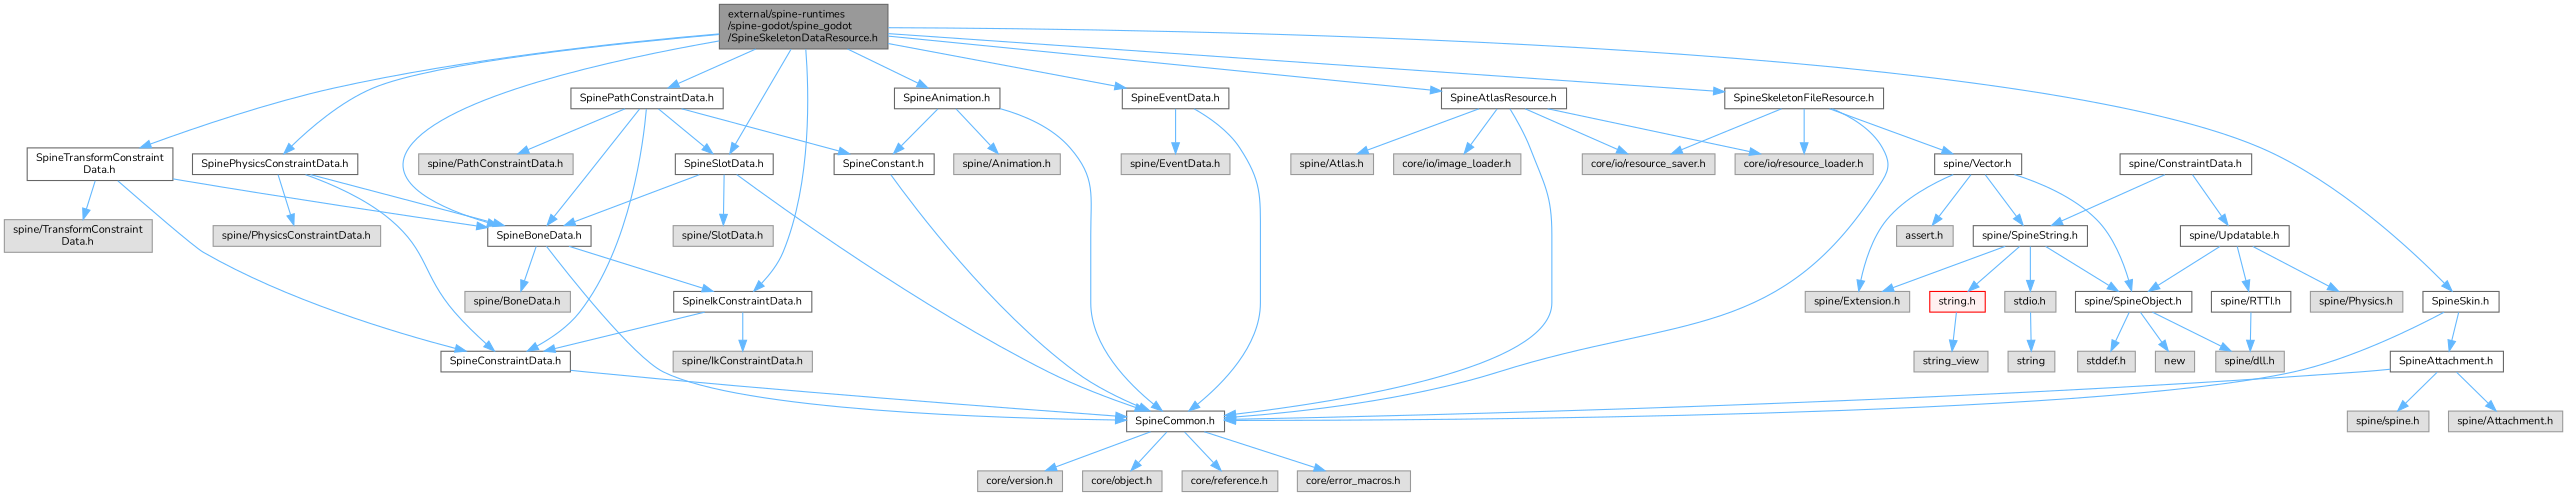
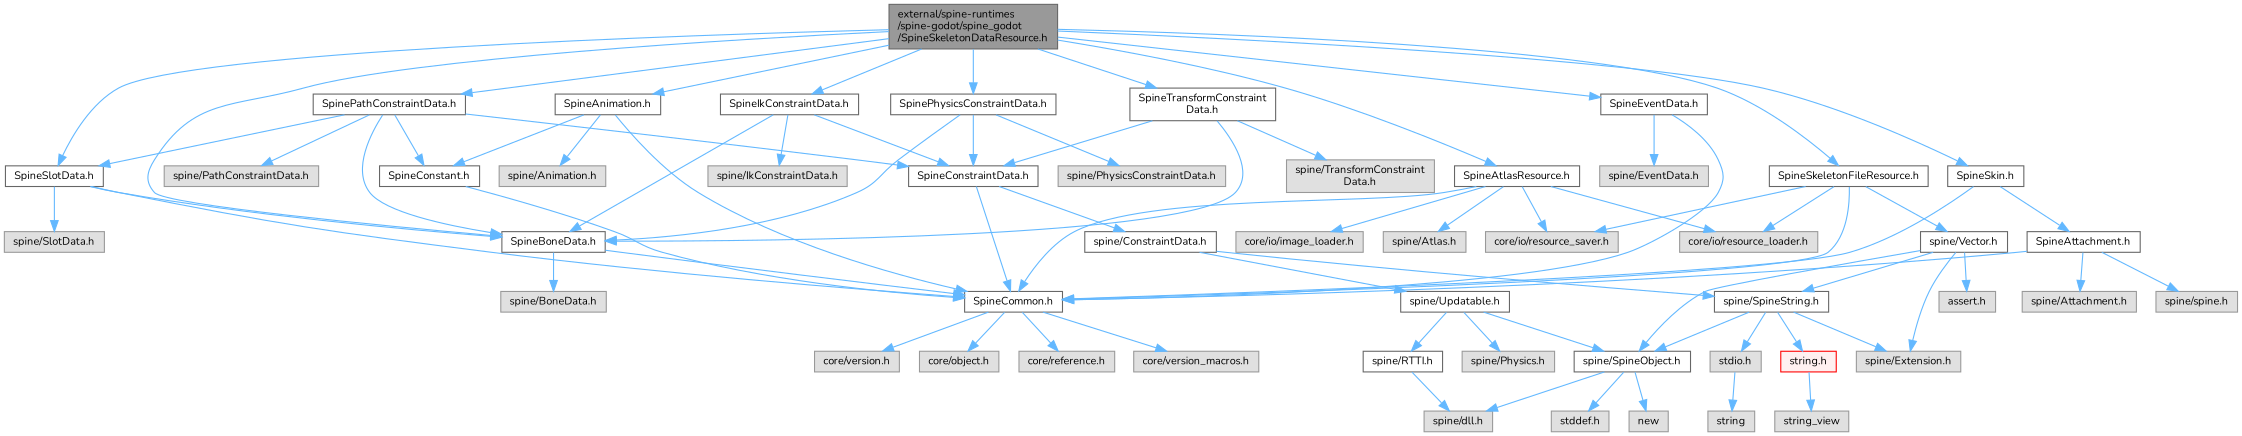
none -> (1057, 207)
(636, 267) -> (681, 168)
(1354, 481) -> (1196, 362)
